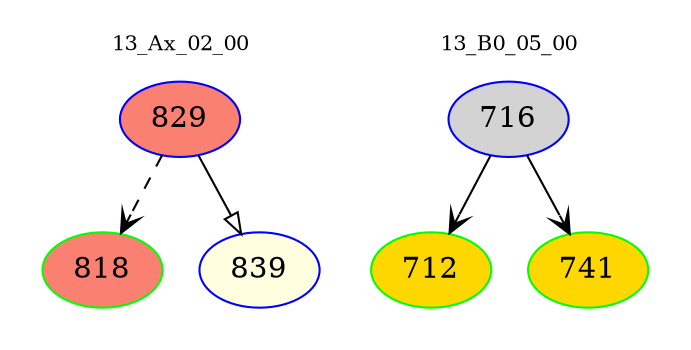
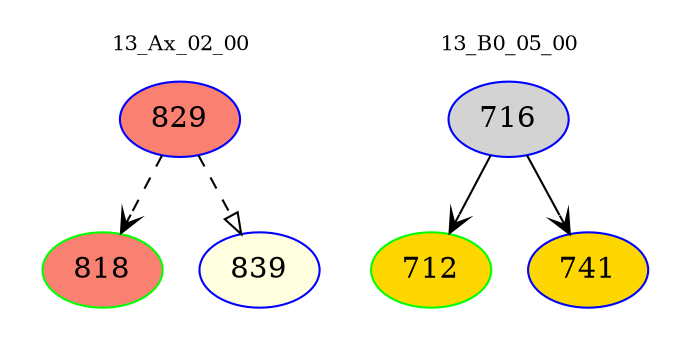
(215, 185) -> (215, 185)
(588, 270) -> (588, 270)
